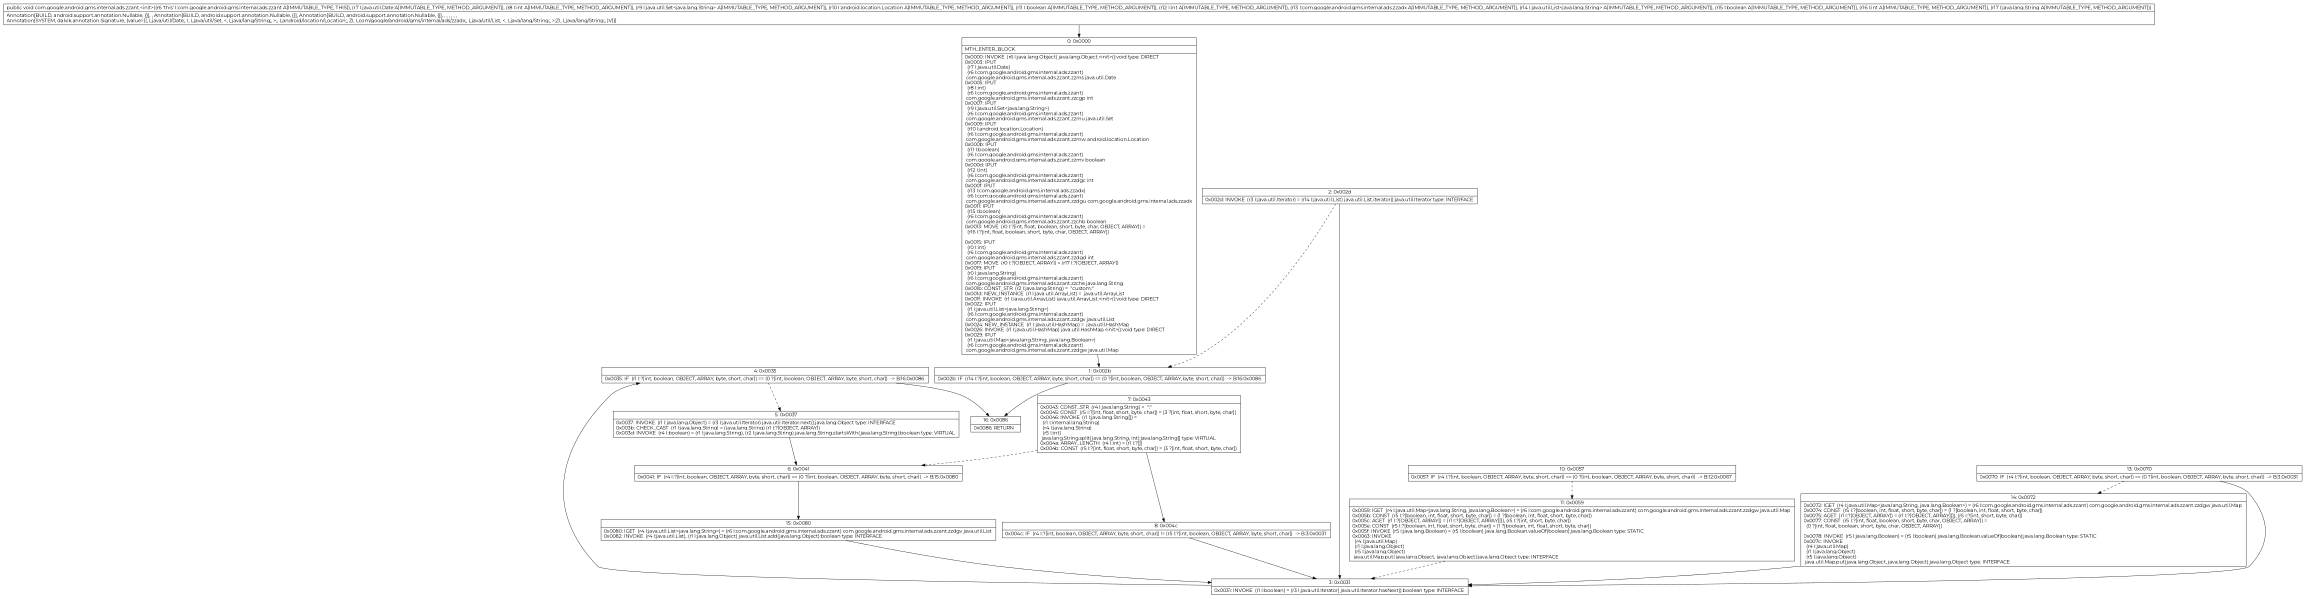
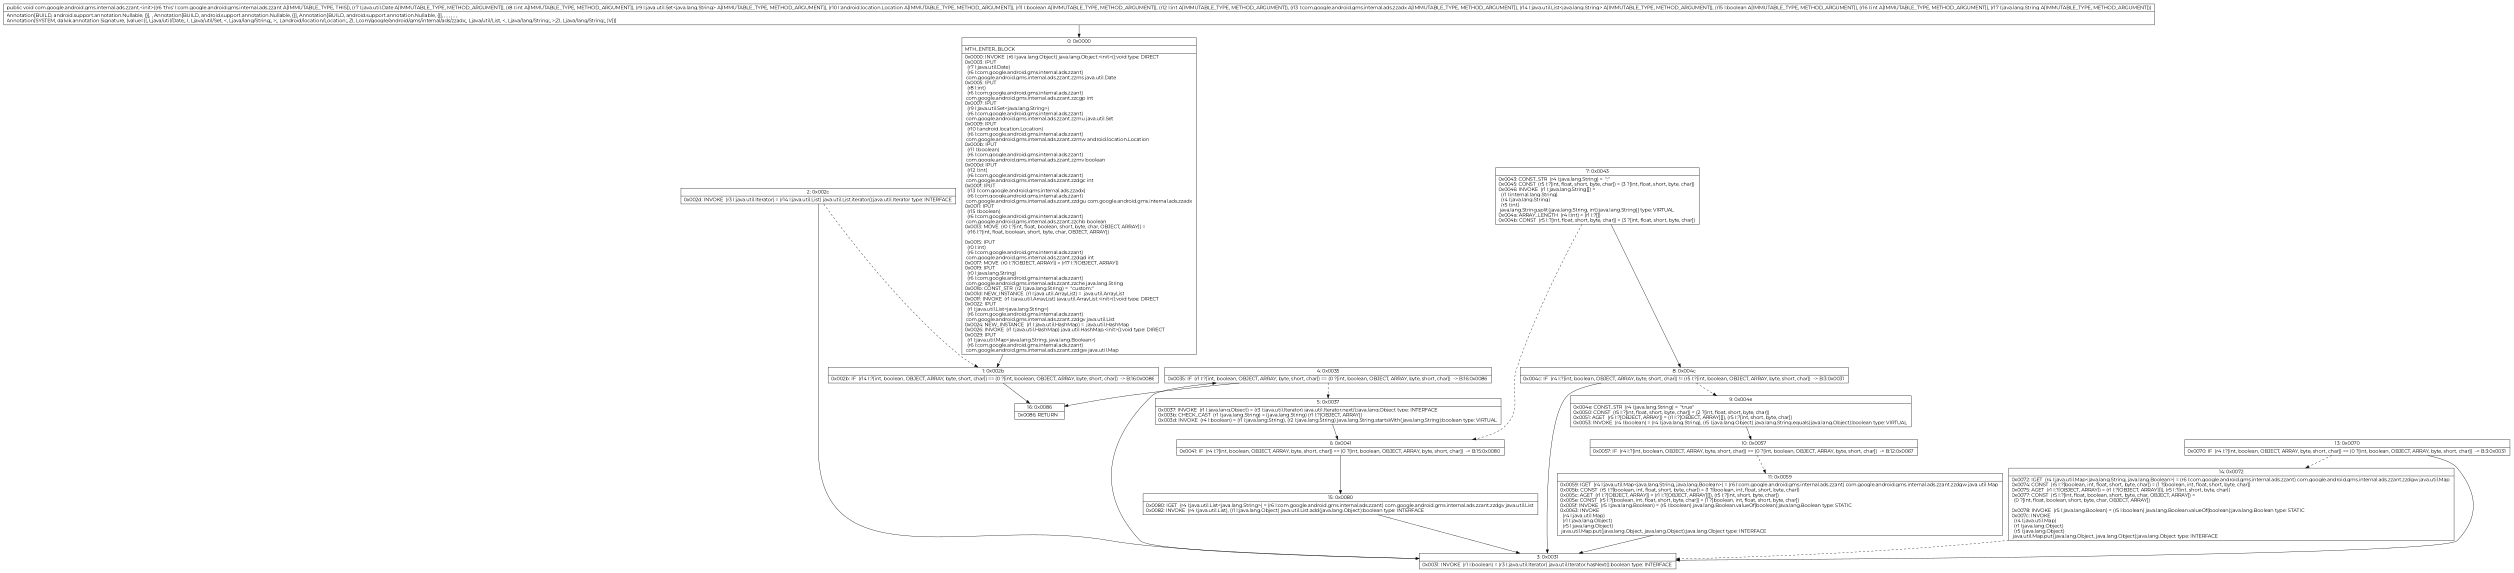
none -> (1741, 411)
(1410, 570) -> (1618, 544)
(1636, 578) -> (1844, 553)
